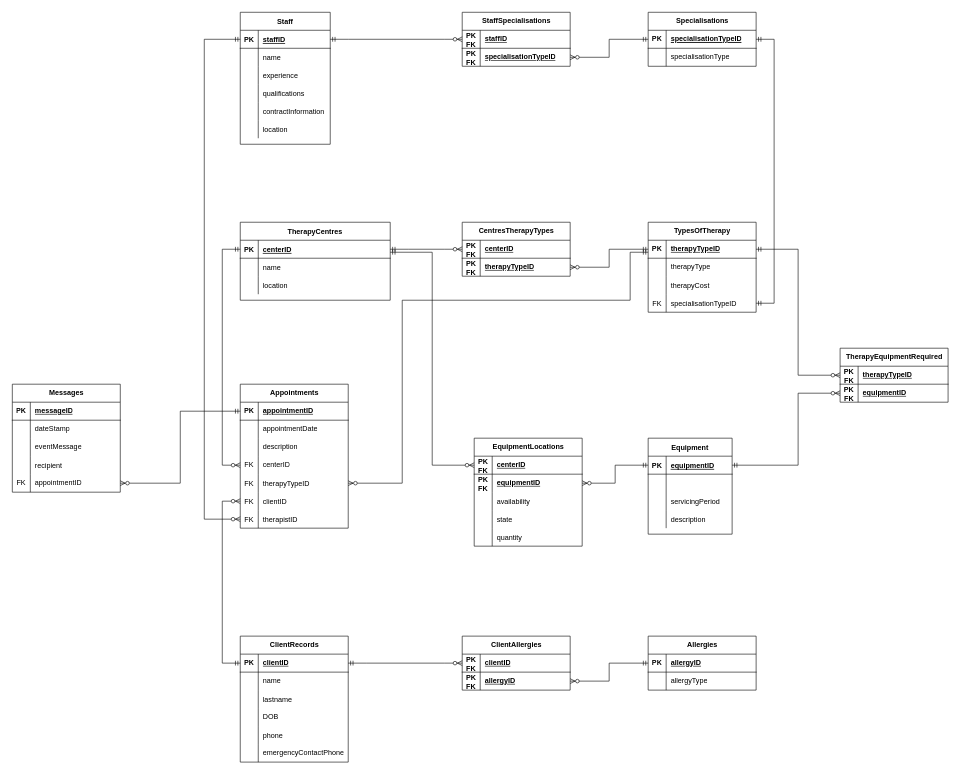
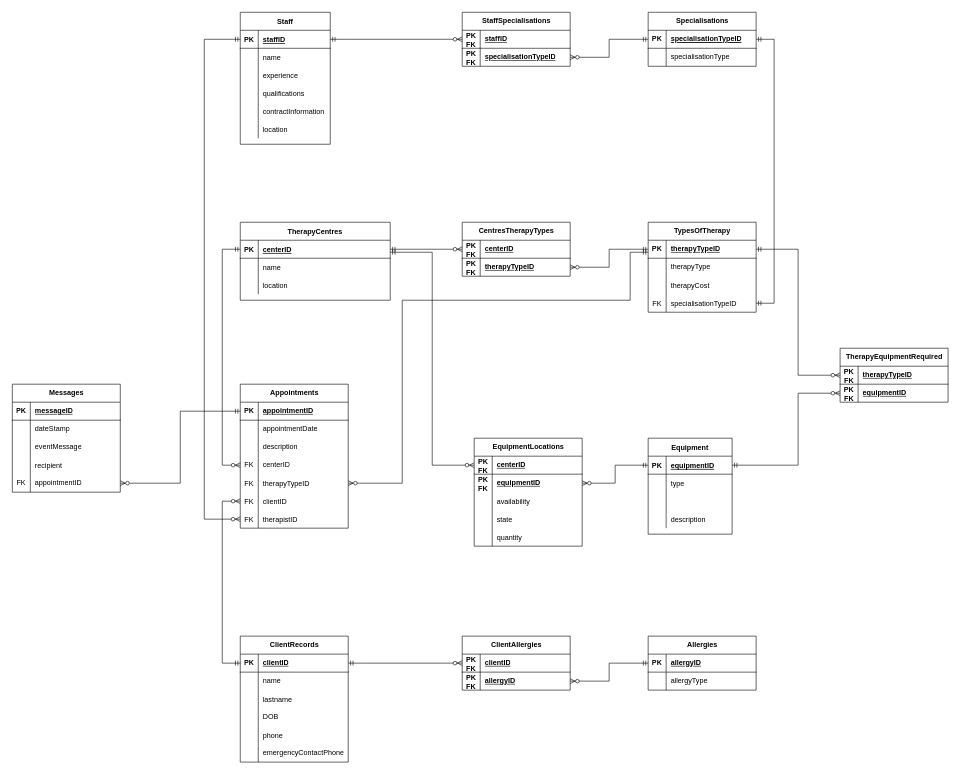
none -> (699, 483)
(699, 501) -> none
